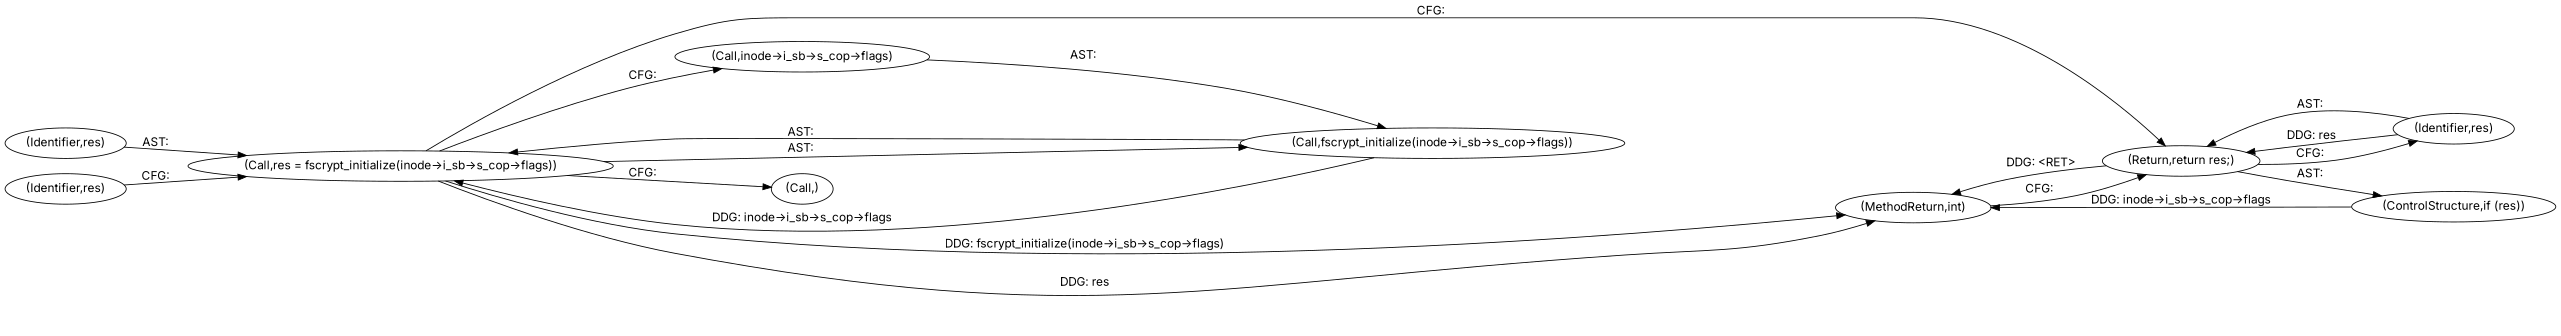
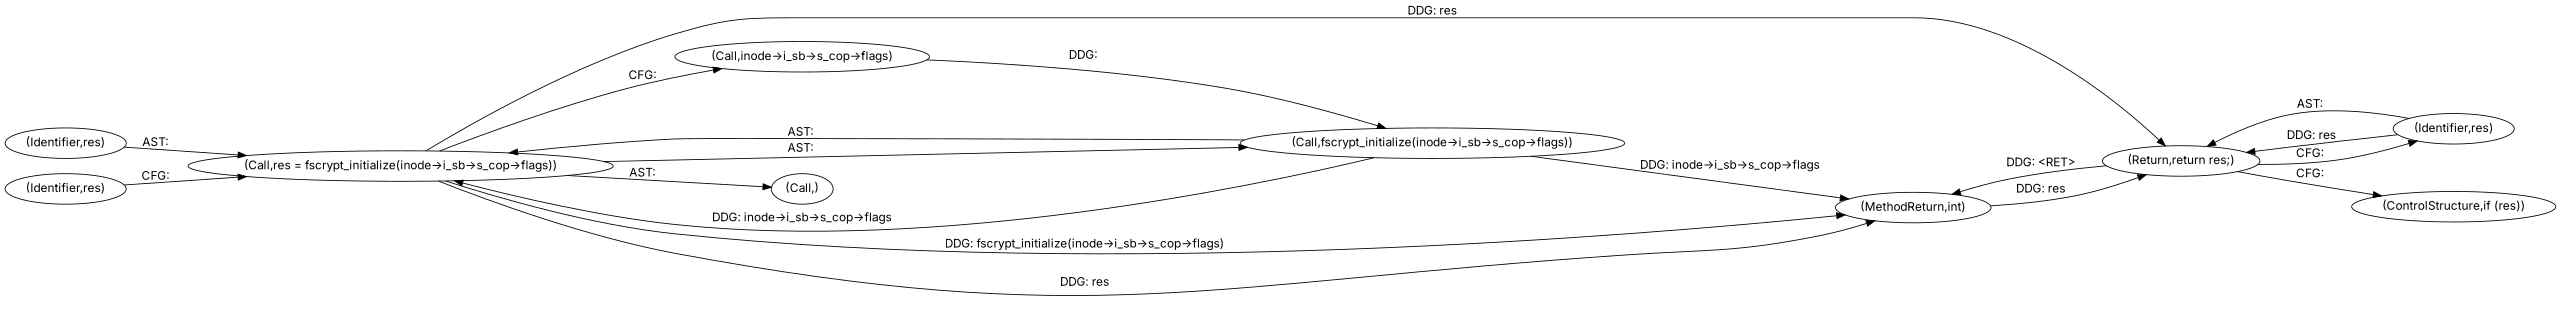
(1432, 11) -> (1432, 11)
(1085, 55) -> (1085, 55)
(644, 173) -> (644, 173)
(2312, 174) -> (2312, 174)
(2041, 189) -> (2041, 189)
(2176, 207) -> (1686, 177)
